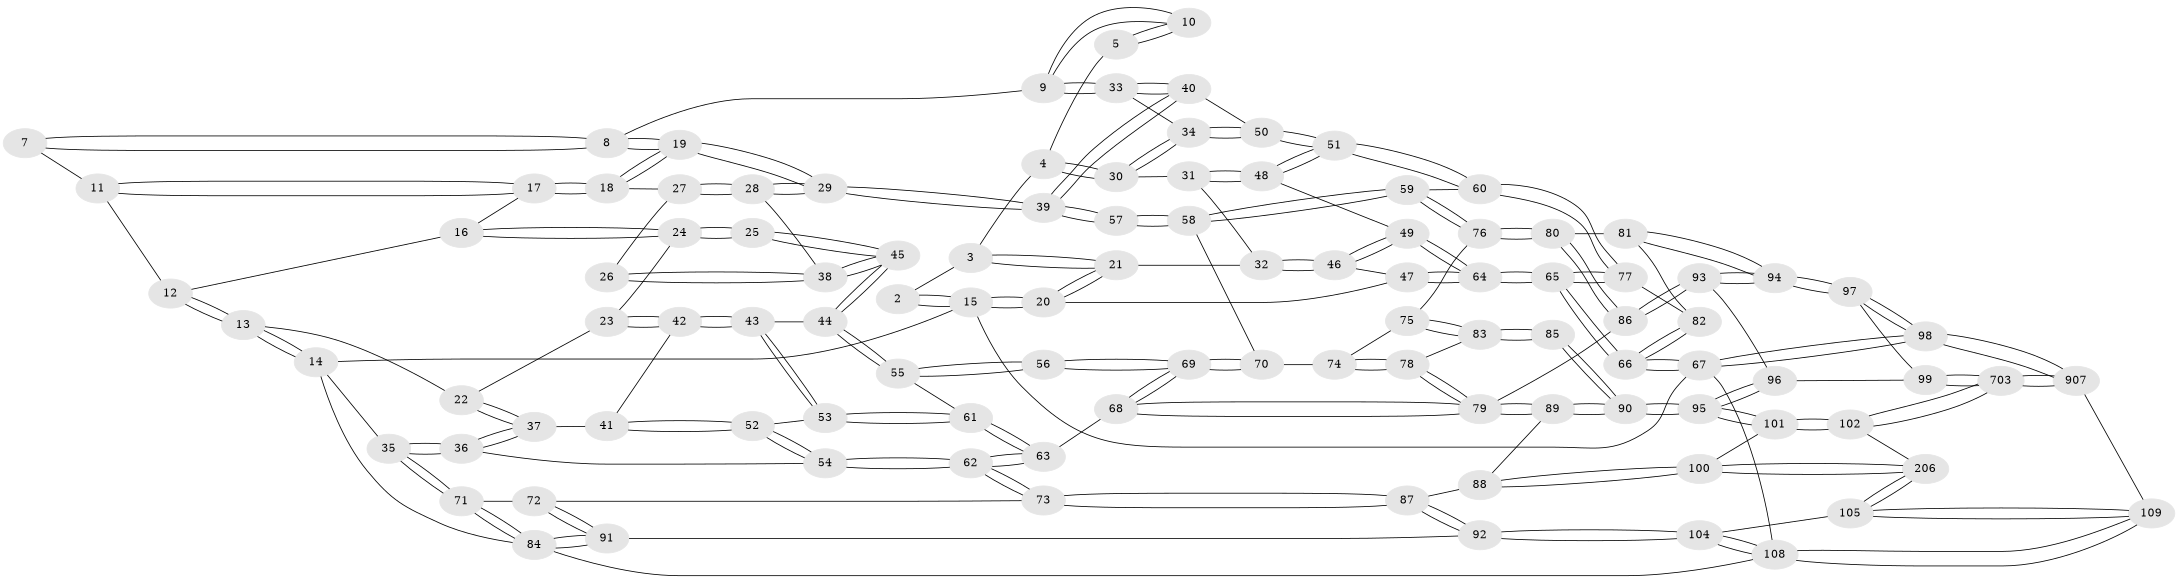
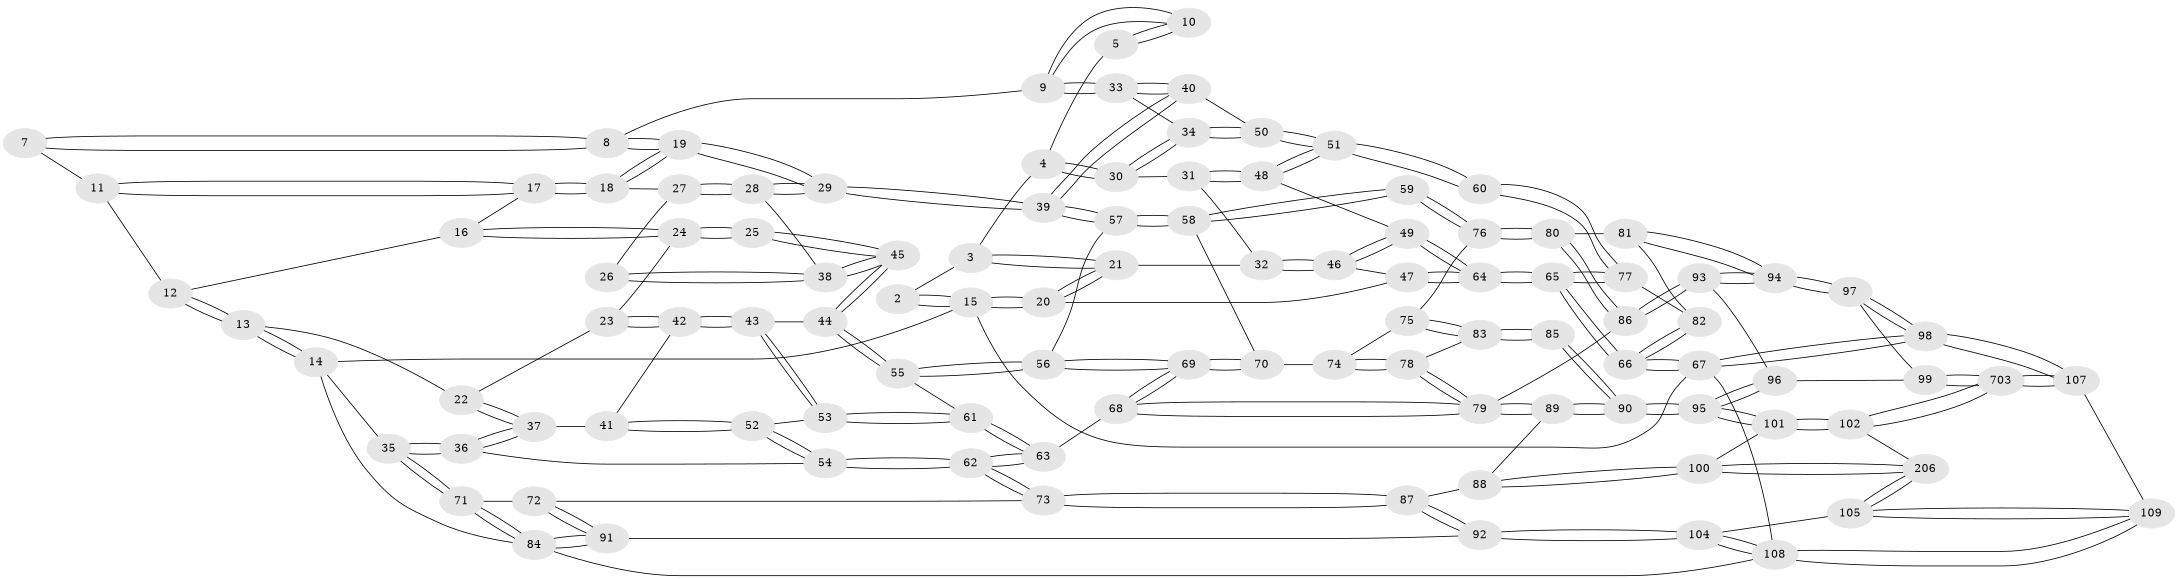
(1444, 190) -> none
none -> (1071, 310)
(2076, 381) -> (2076, 381)
